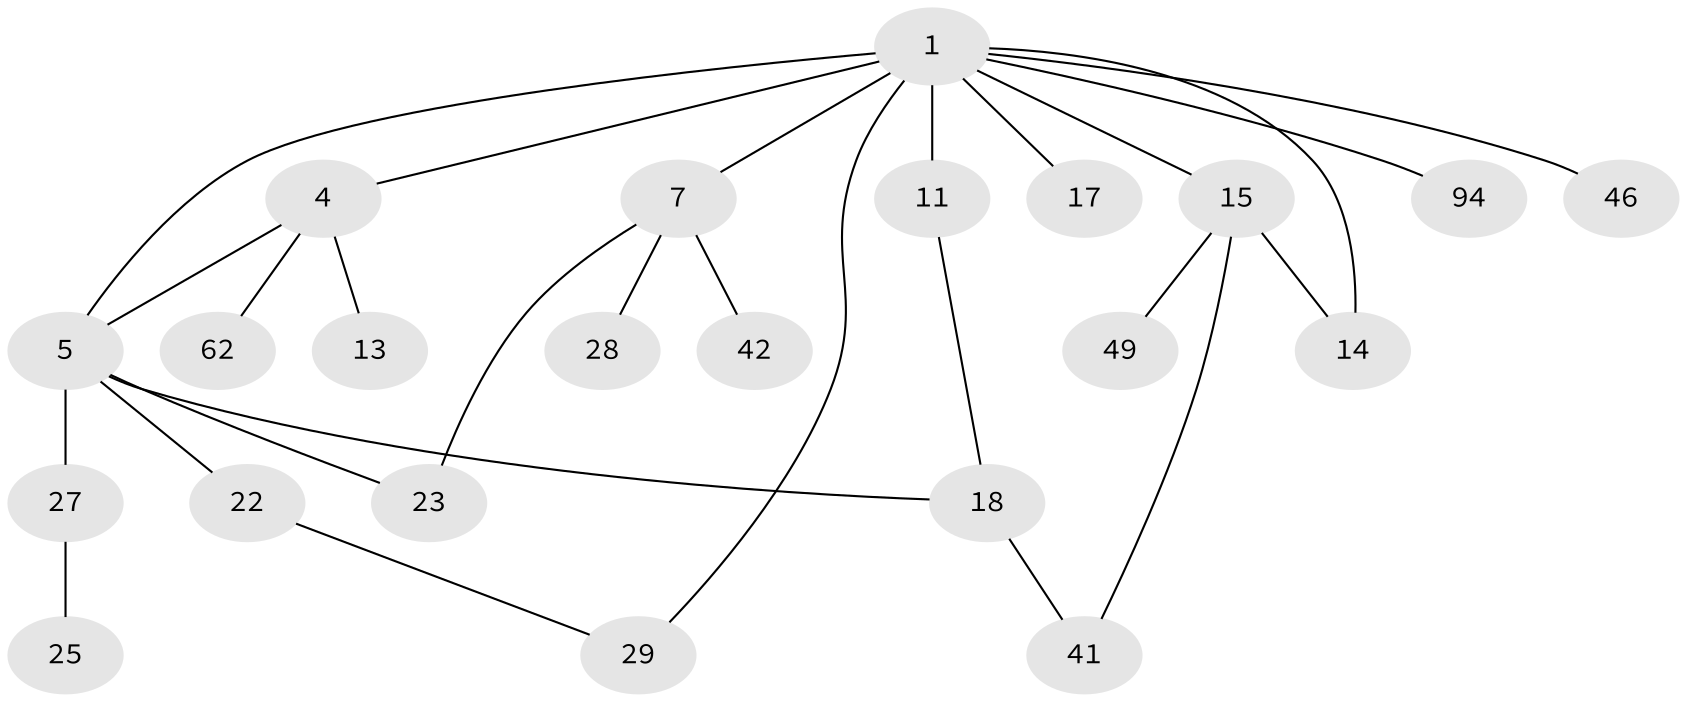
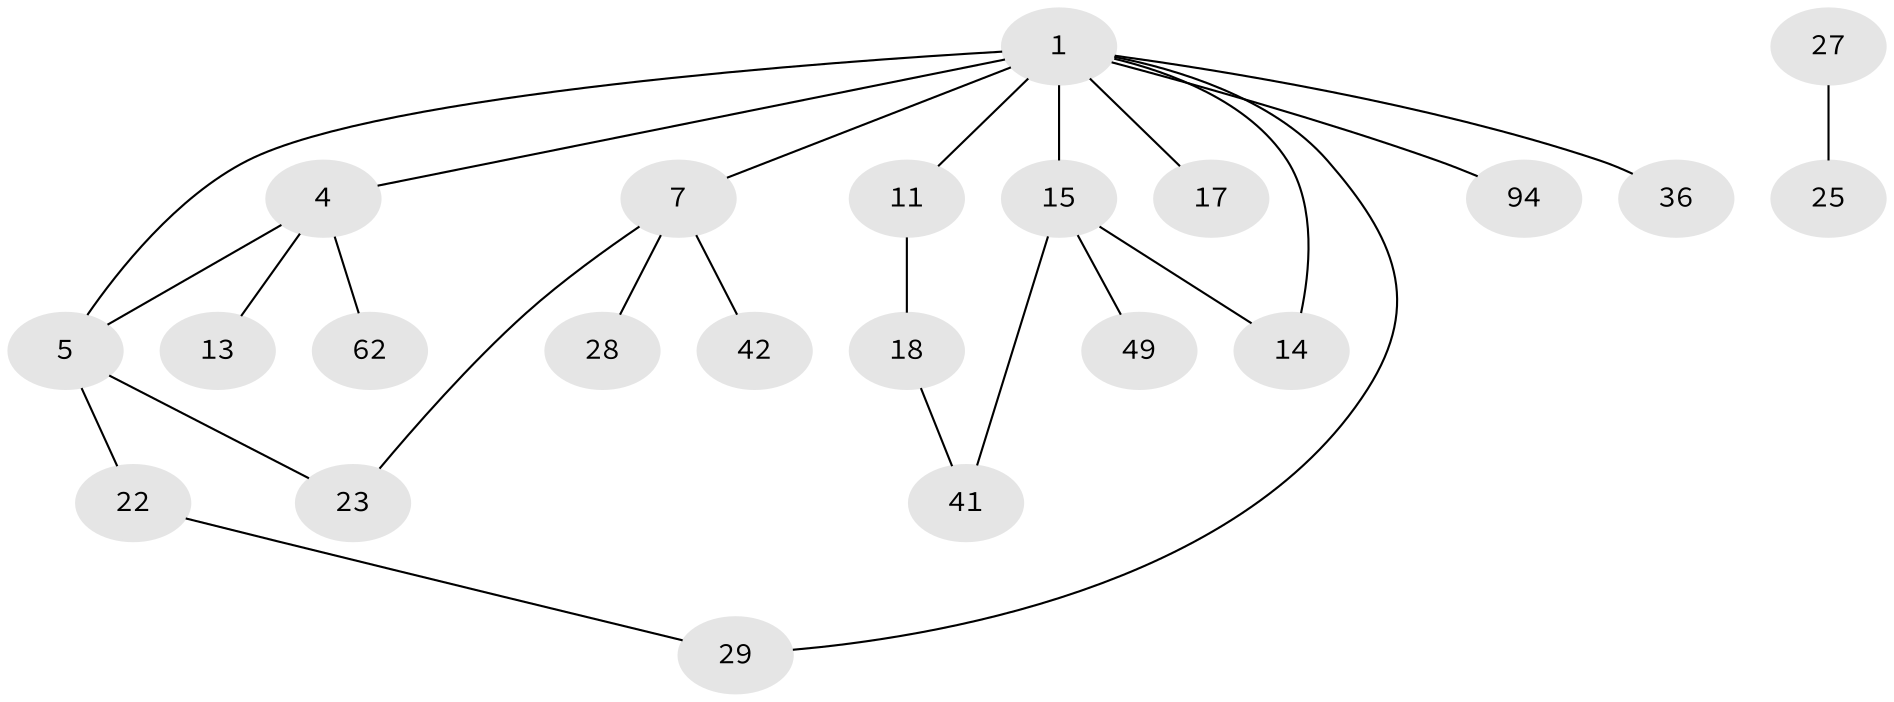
(1621, 199) -> (1676, 199)
(66, 427) -> none
(515, 464) -> none
